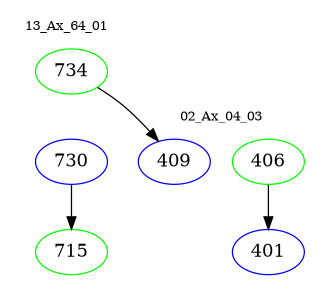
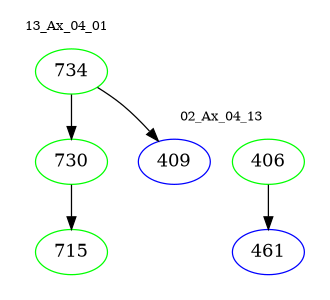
(66, 27) -> (66, 27)
none -> (71, 110)
(221, 117) -> (221, 117)
(71, 162) -> (71, 162)
(268, 252) -> (268, 252)
